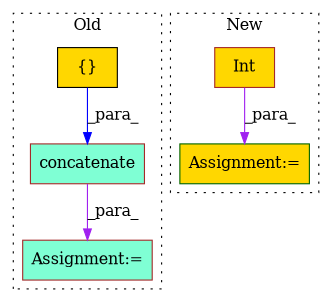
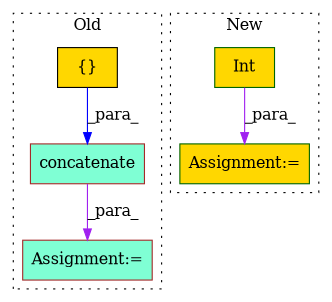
(245, 68) -> (245, 68)
